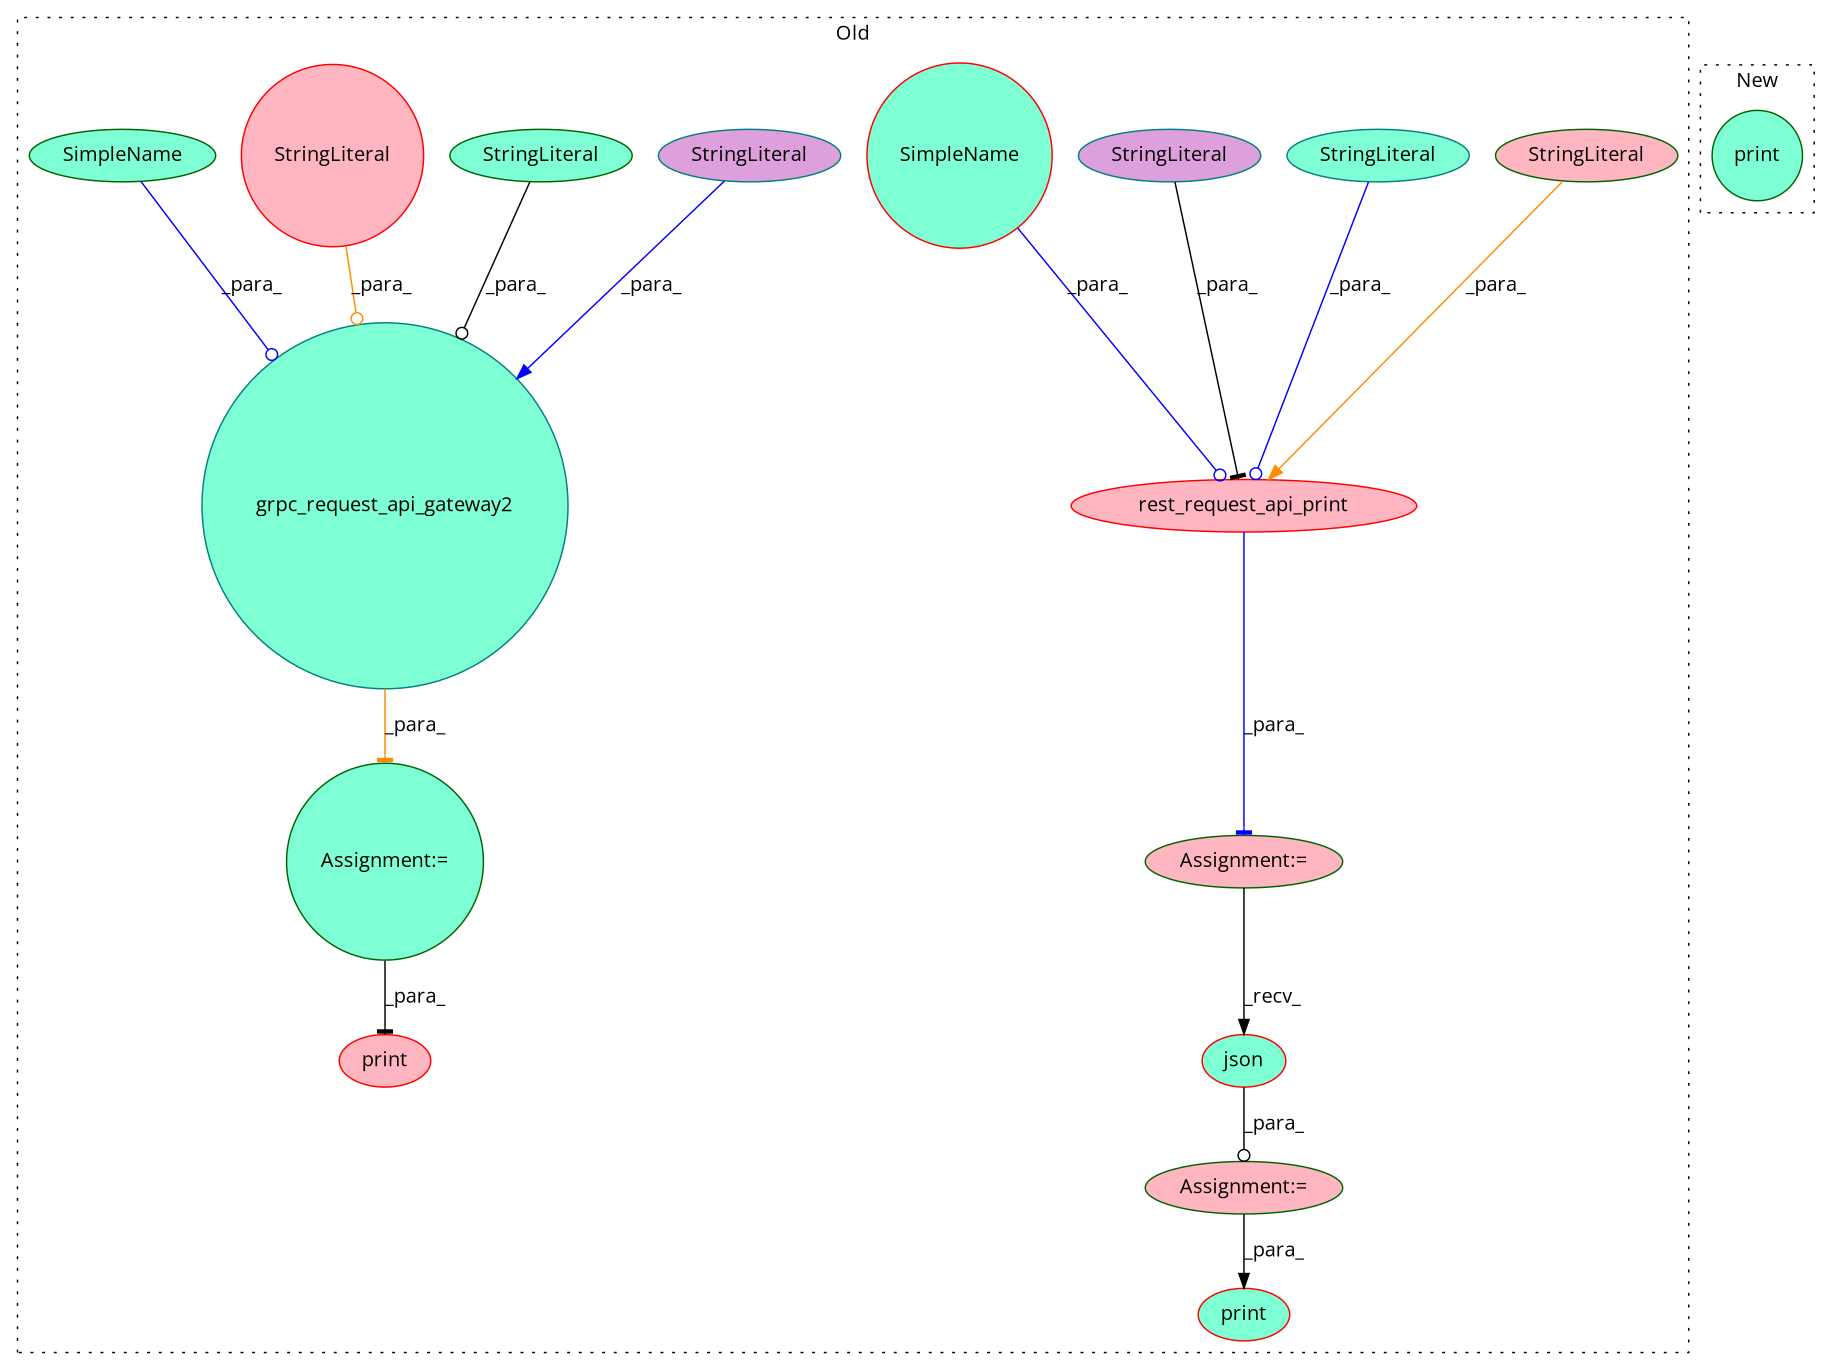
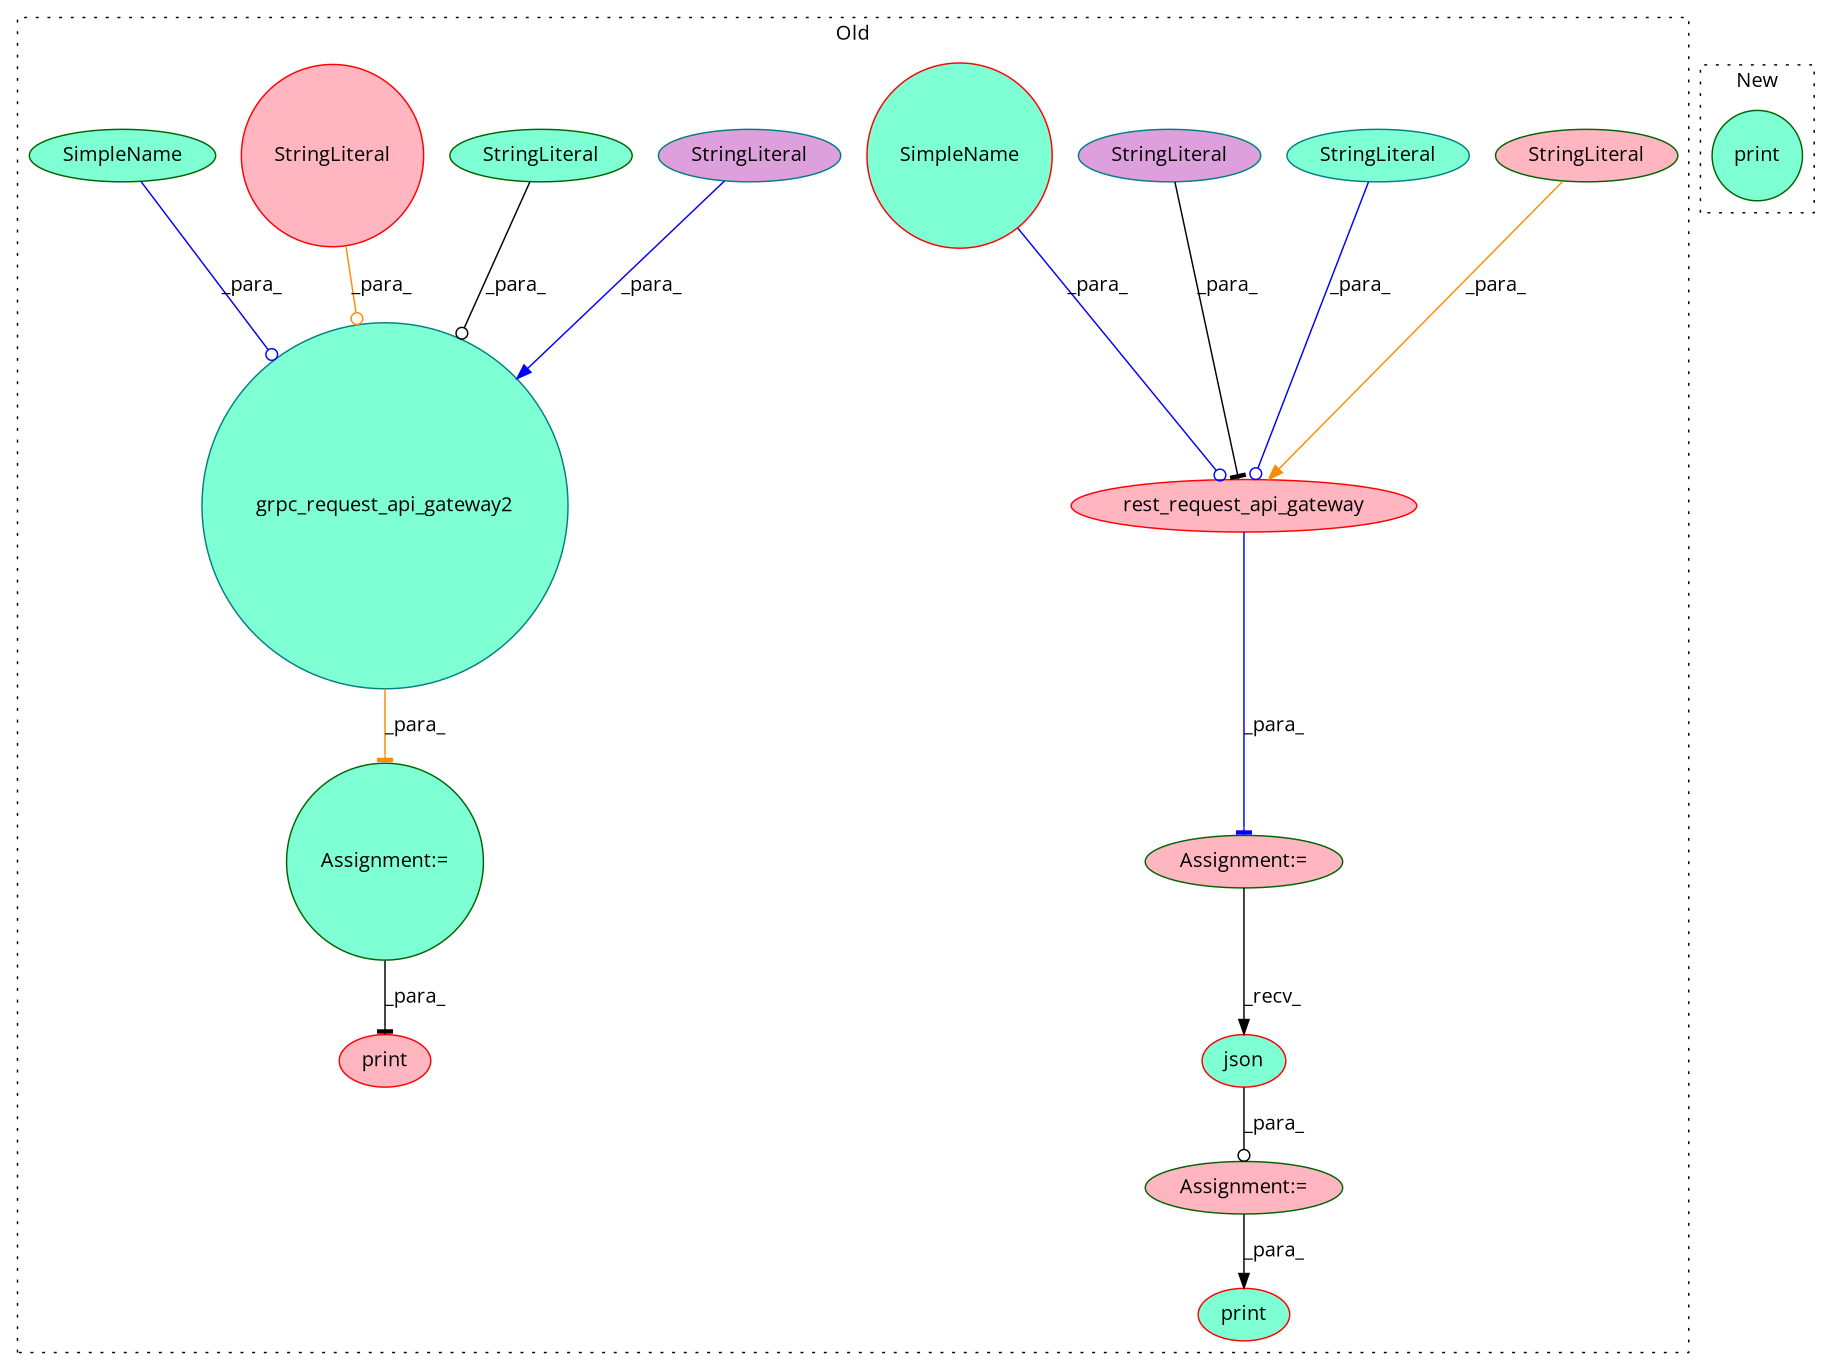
(1244, 506) -> (1244, 506)
